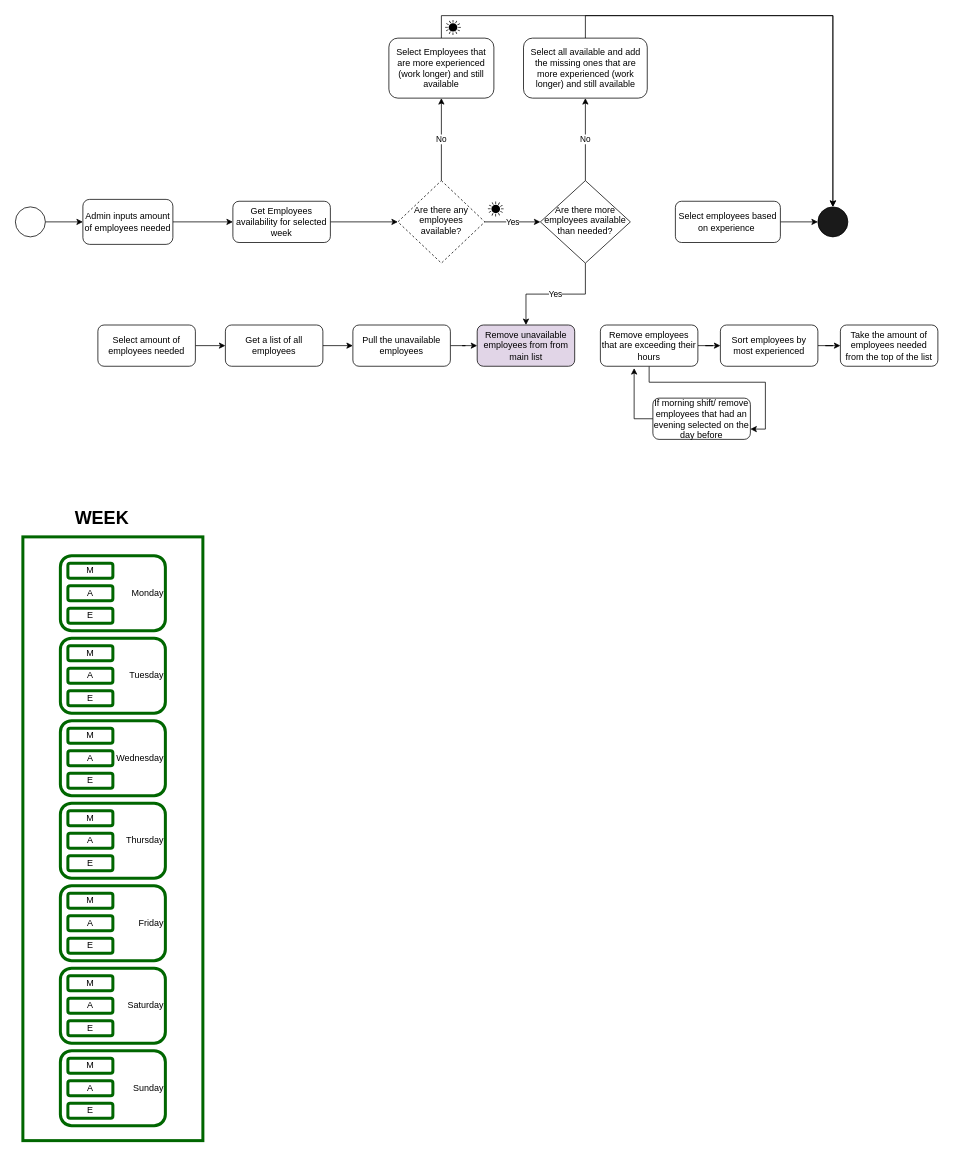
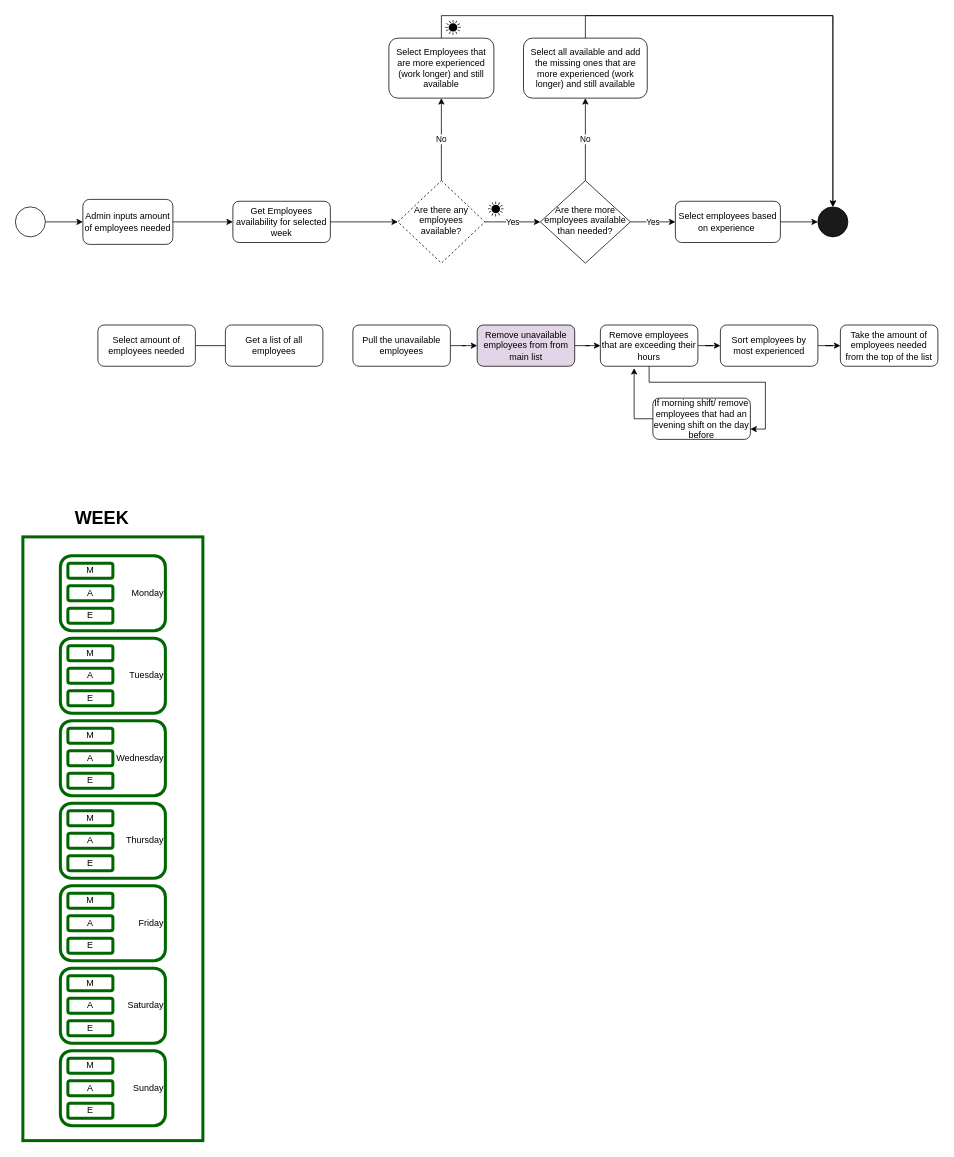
(585, 279) -> (658, 222)
(219, 345) -> (221, 345)
(335, 345) -> none
none -> (589, 345)
(702, 419) -> (702, 419)
